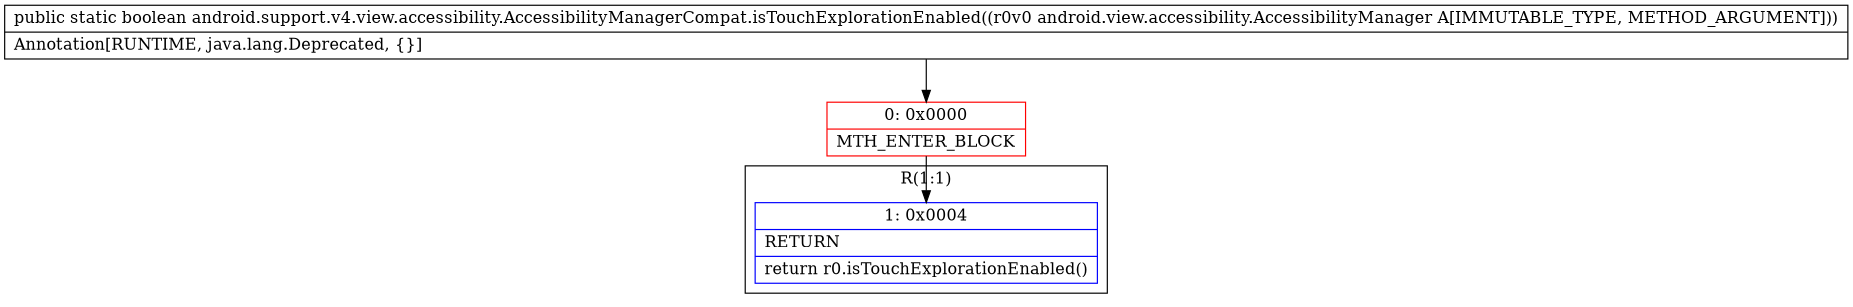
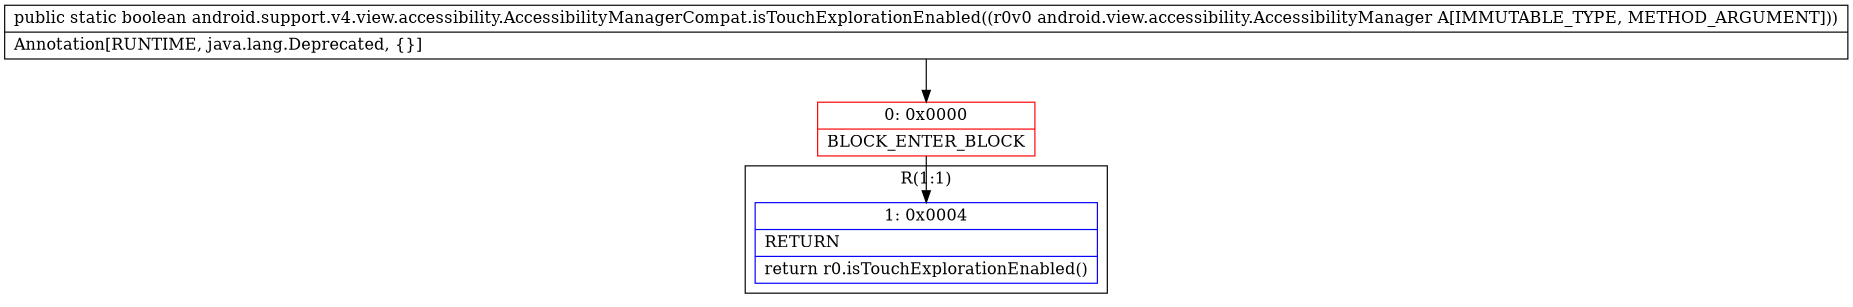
(926, 142) -> (926, 142)
